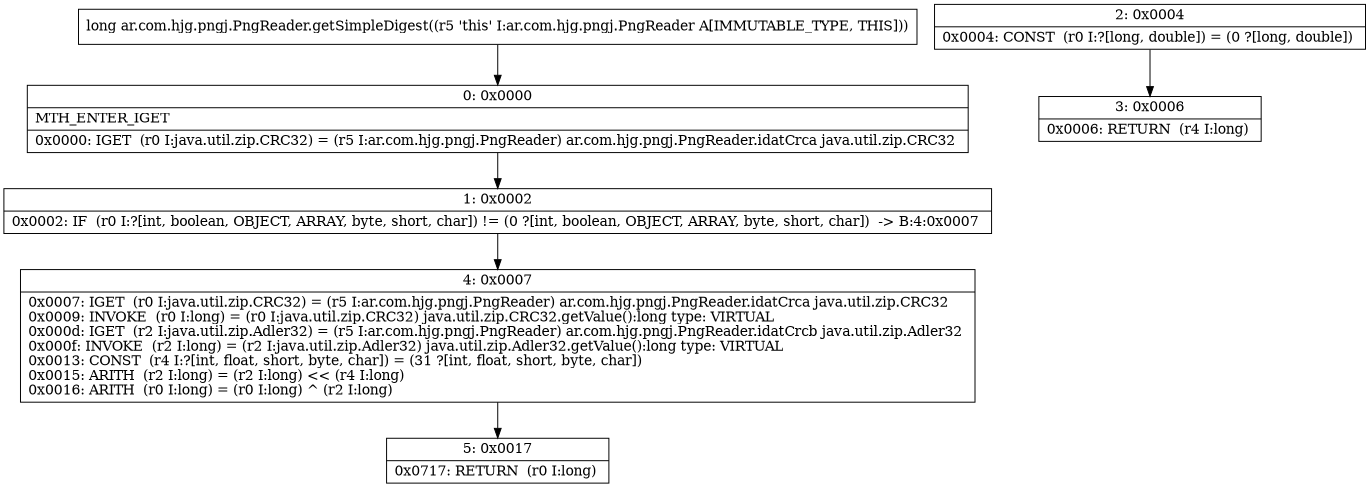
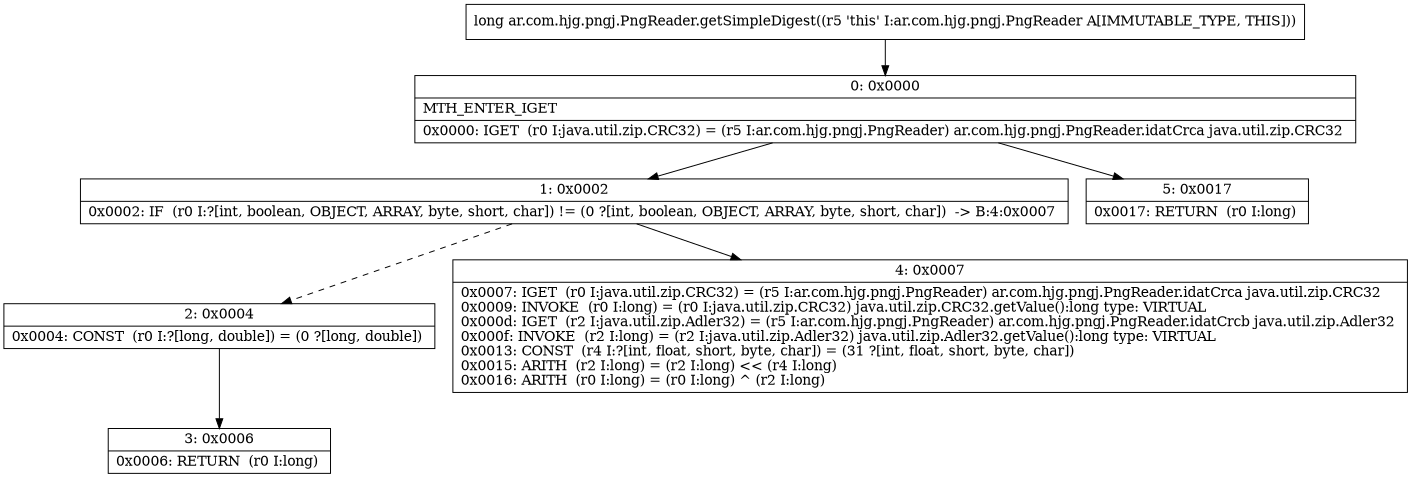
(1150, 130) -> (219, 462)
none -> (401, 262)
(498, 415) -> (1056, 159)
(498, 471) -> (1197, 212)
